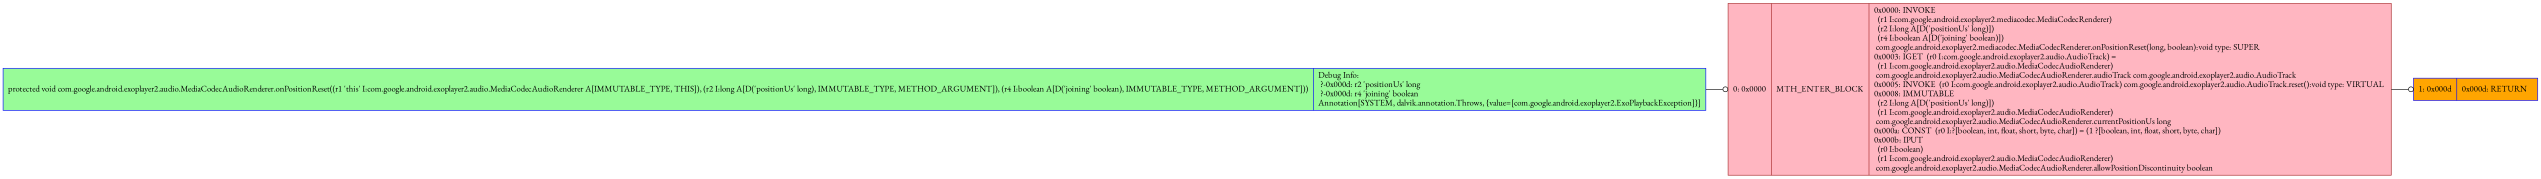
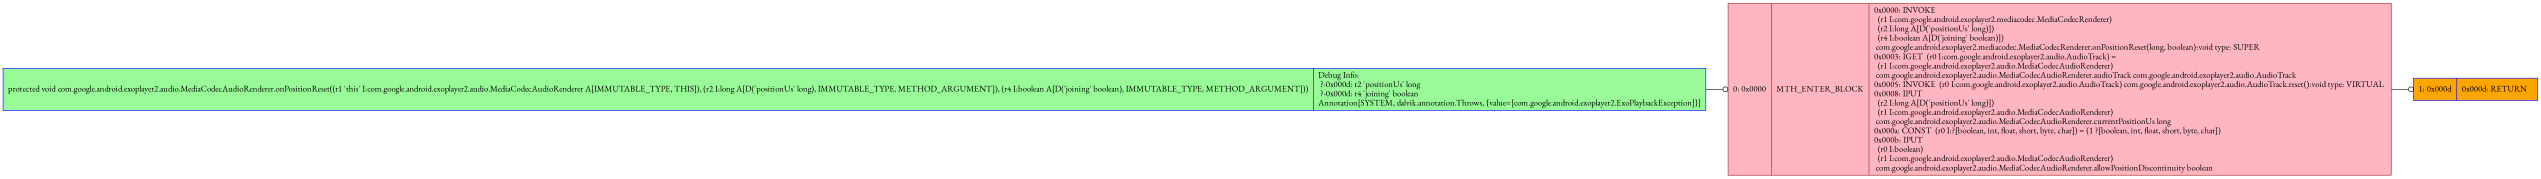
(1916, 94) -> (1900, 94)
